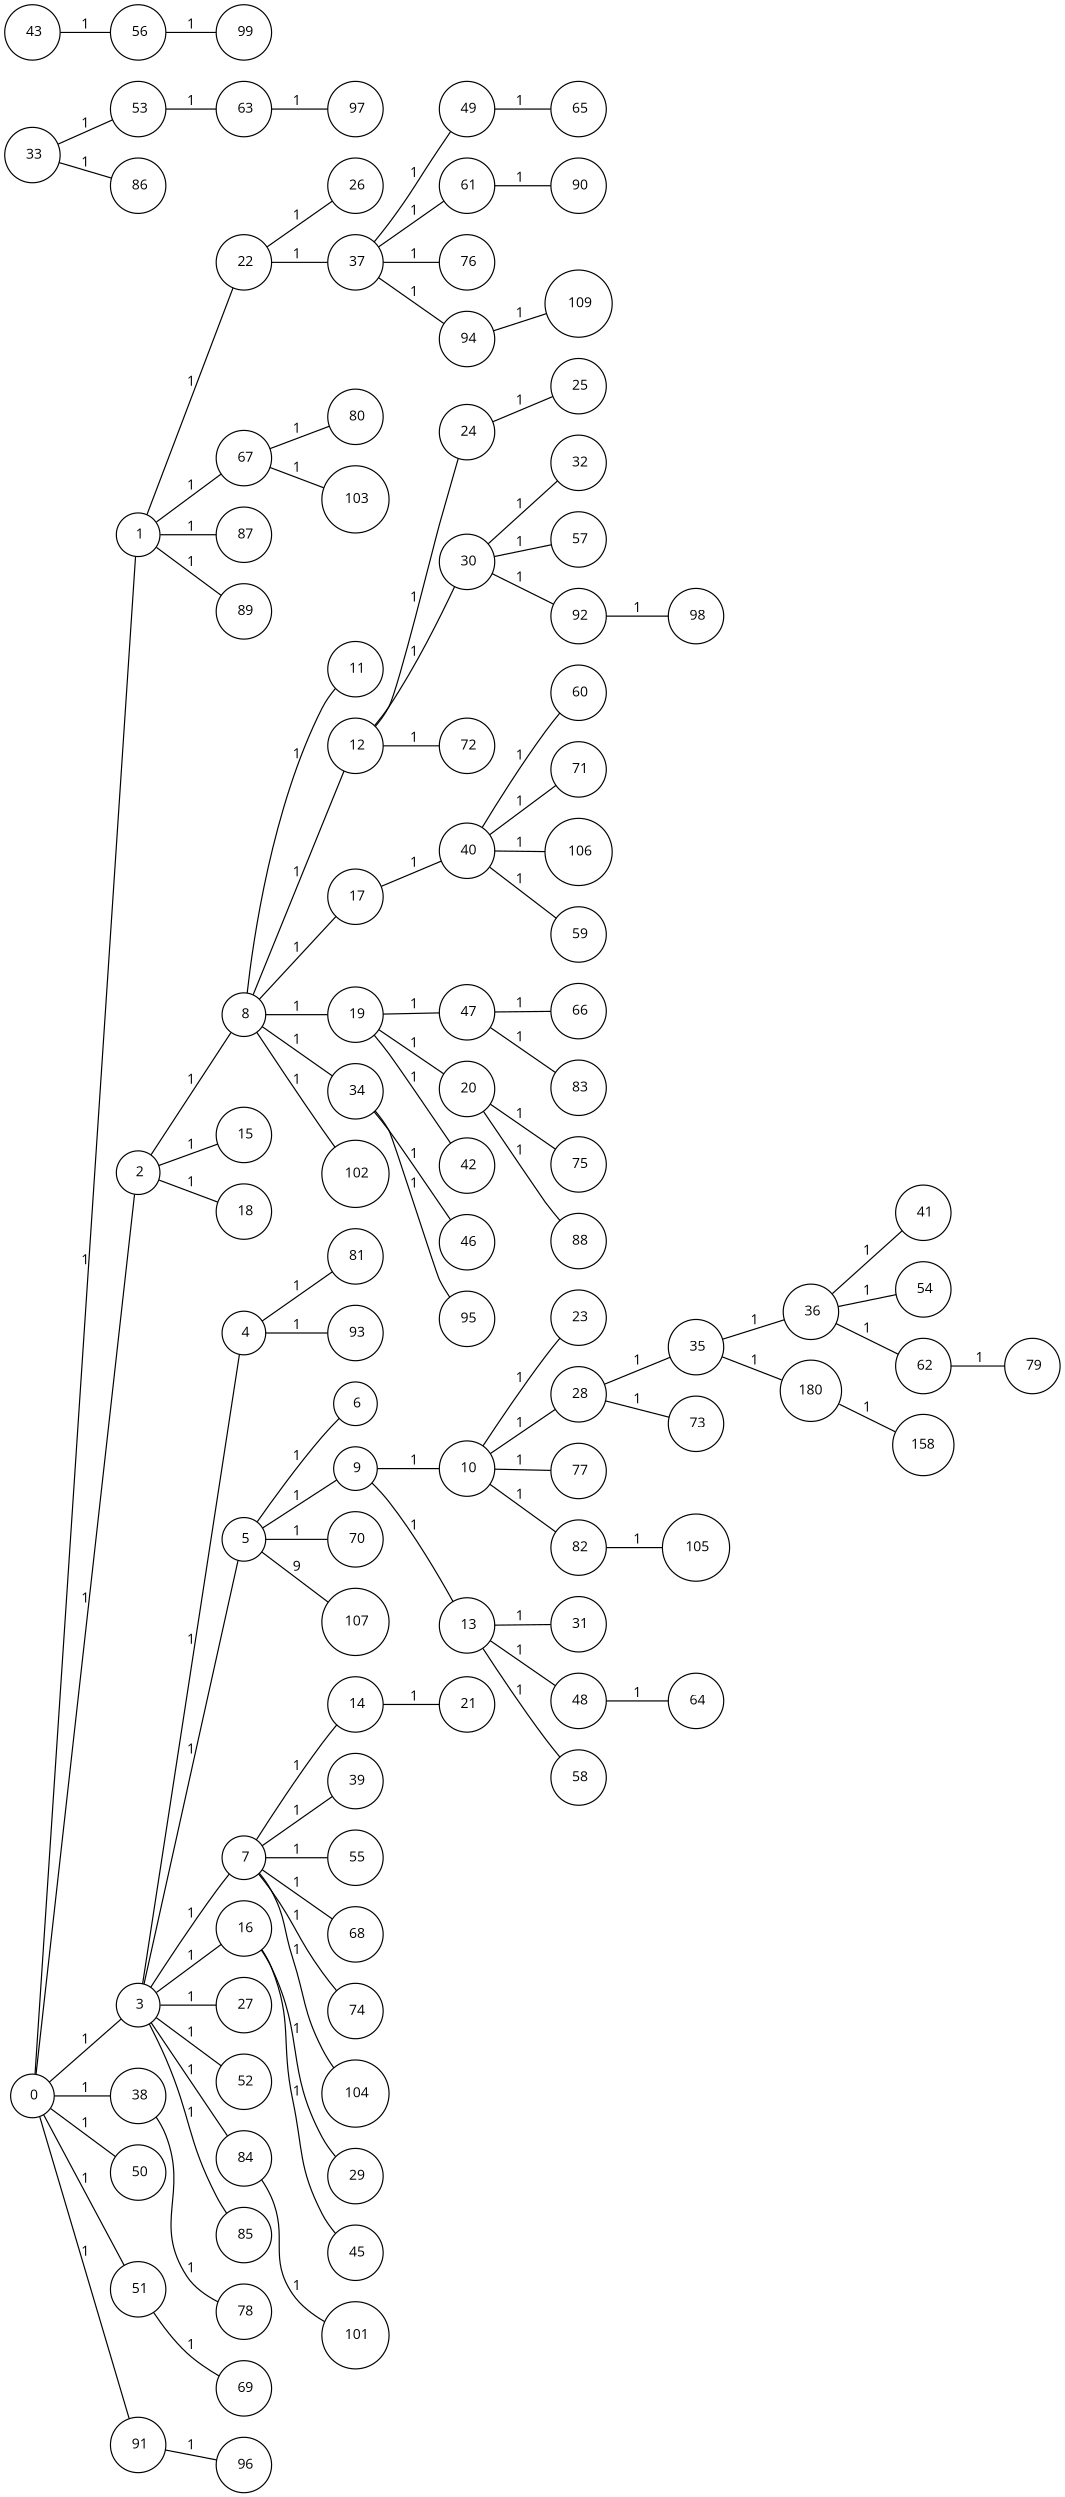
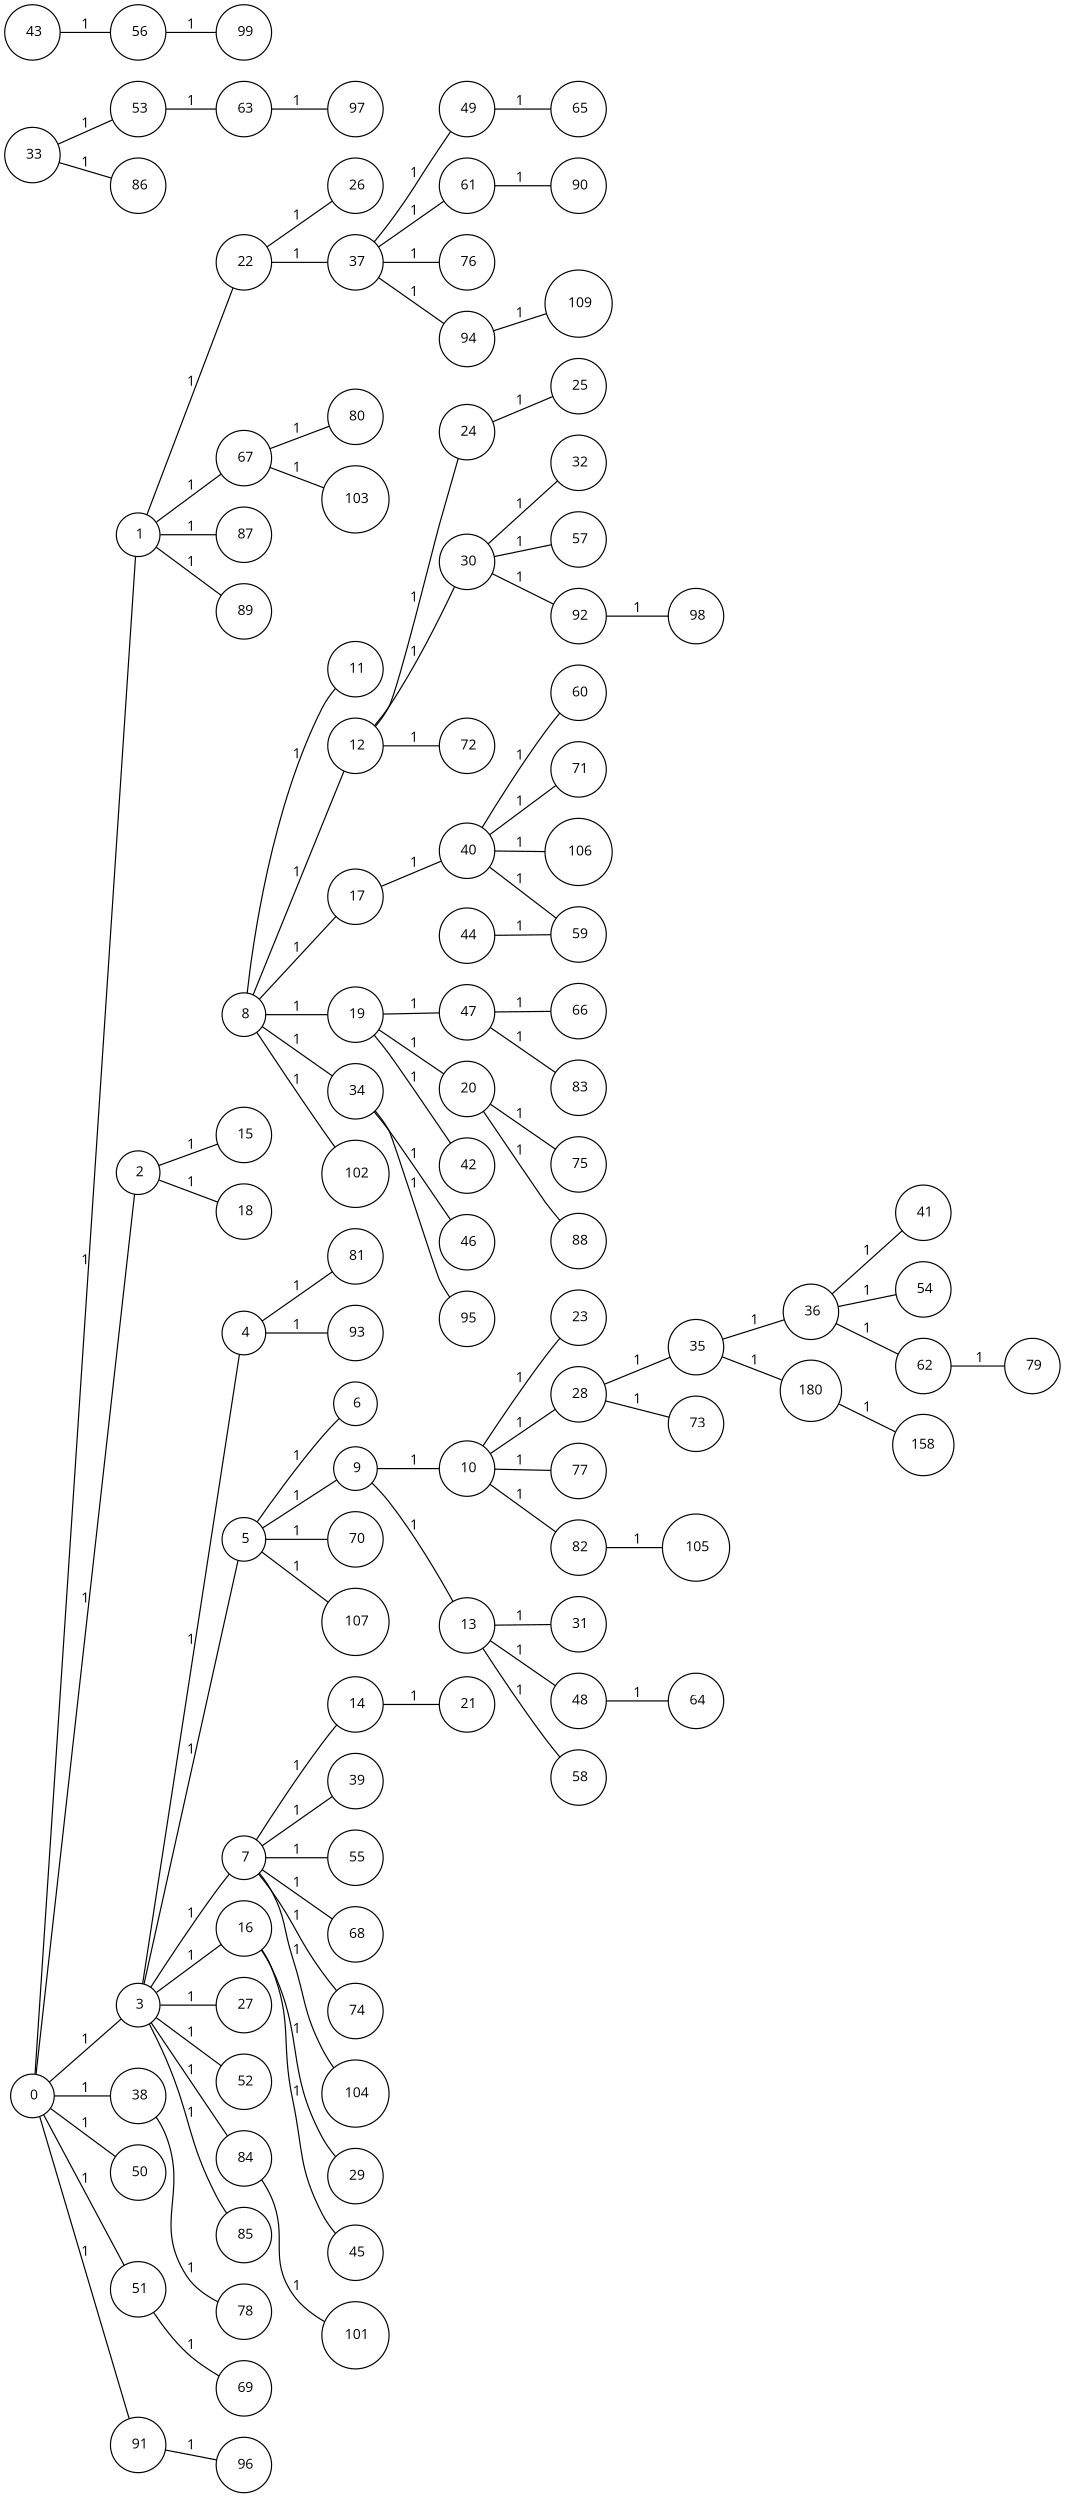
none -> (467, 936)
(191, 1094) -> none
(297, 1567) -> (297, 1567)
